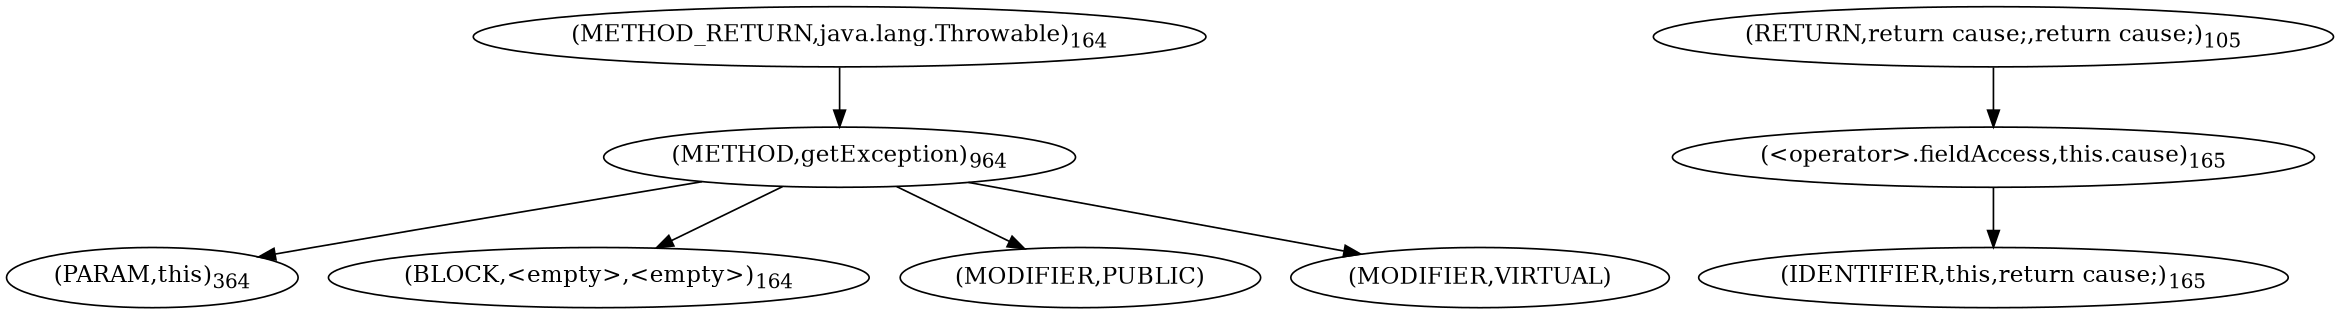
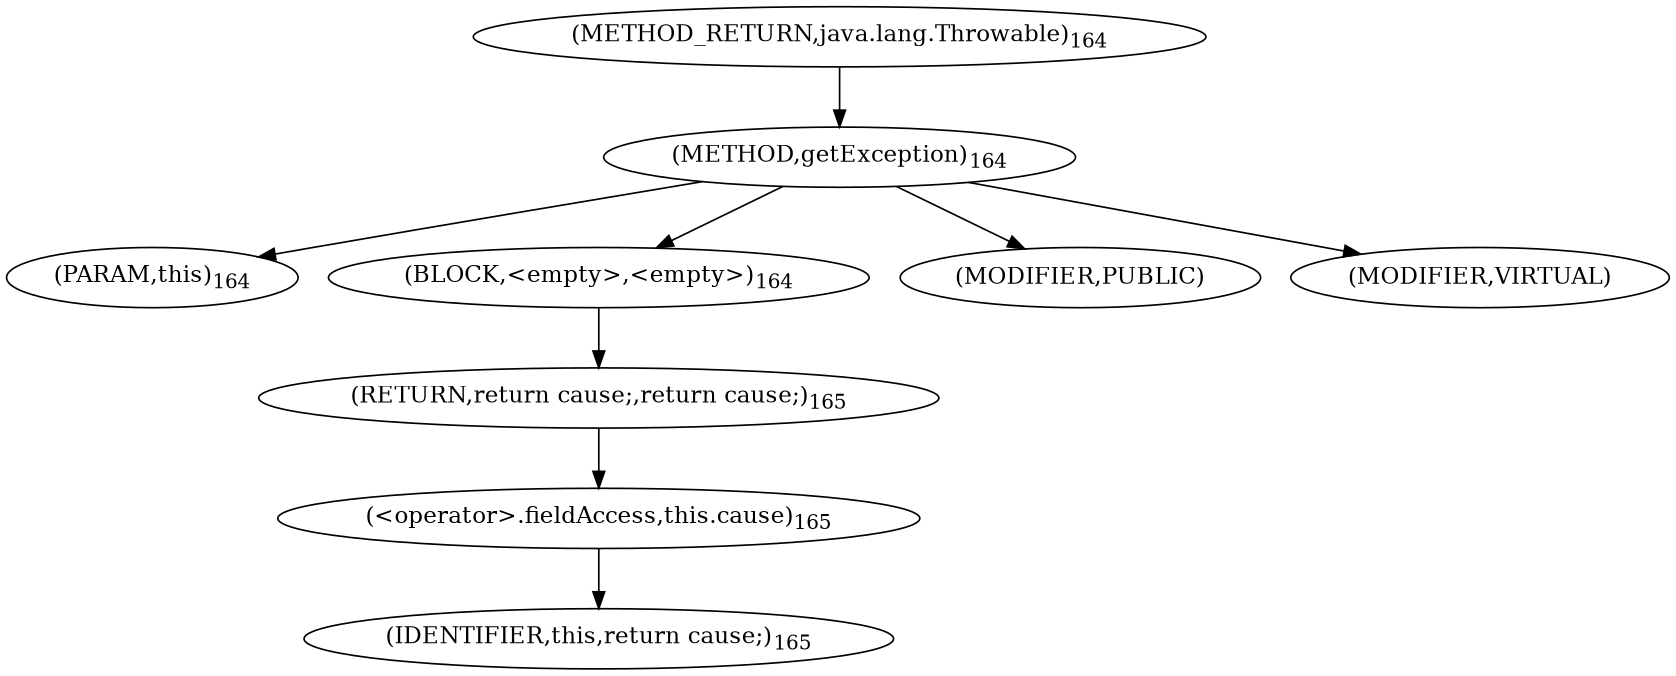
(2223, 34) -> (828, 395)
(988, 155) -> (988, 155)
(232, 275) -> (232, 275)
none -> (599, 330)
